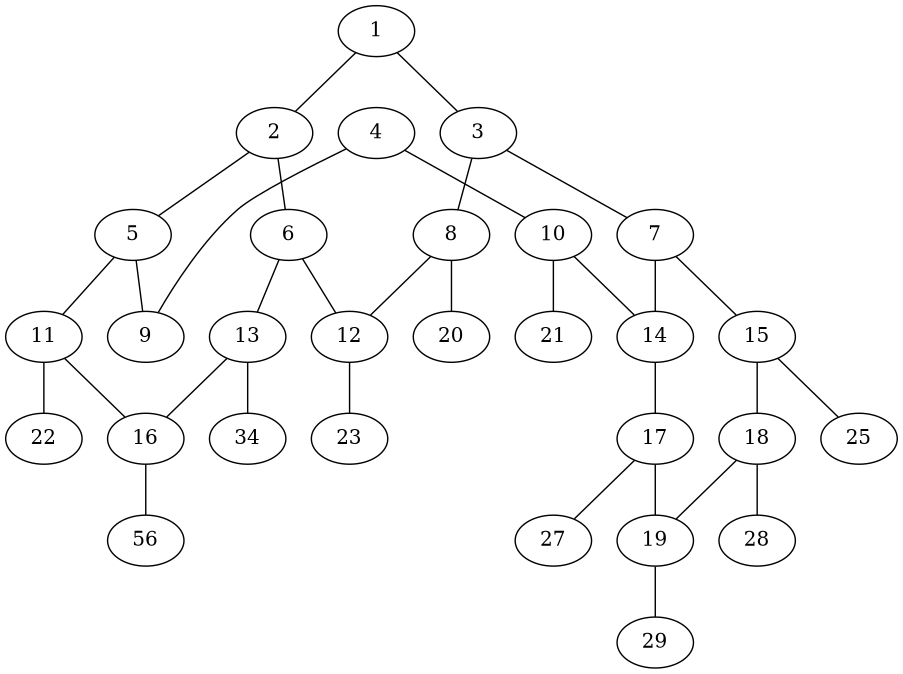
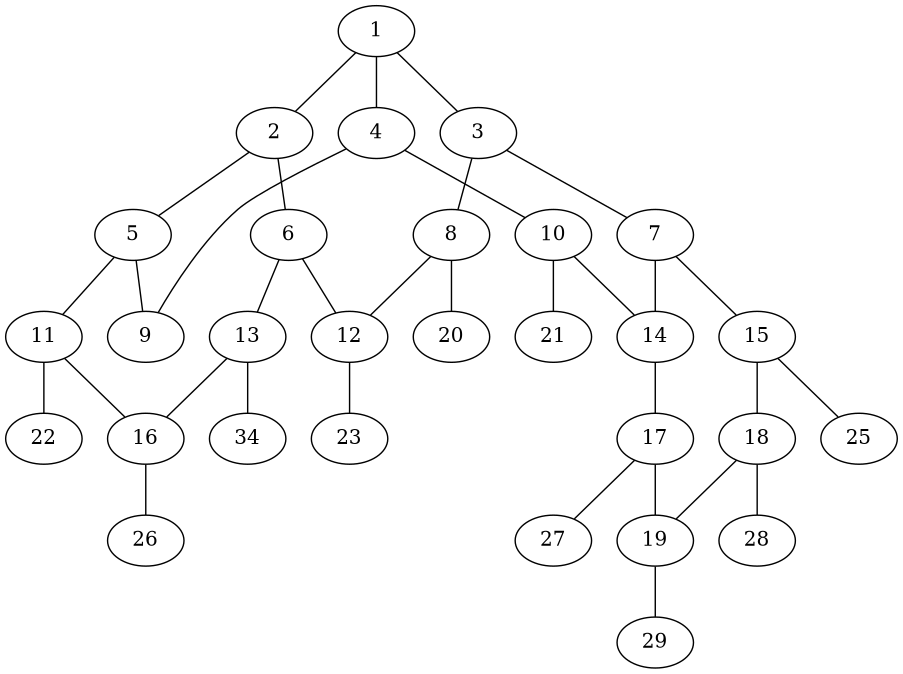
none -> (376, 82)
(146, 541) -> (146, 541)
